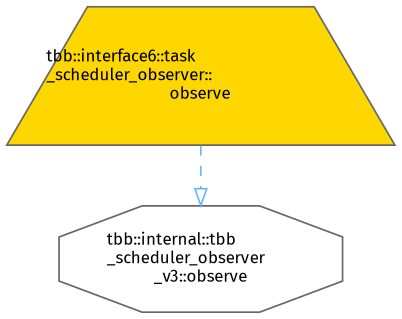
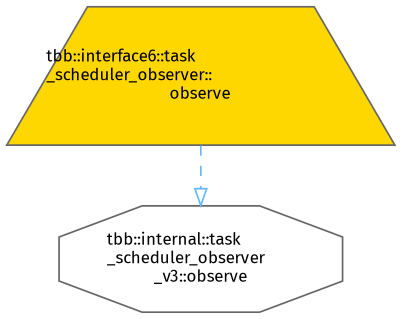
(201, 259) -> (201, 259)
